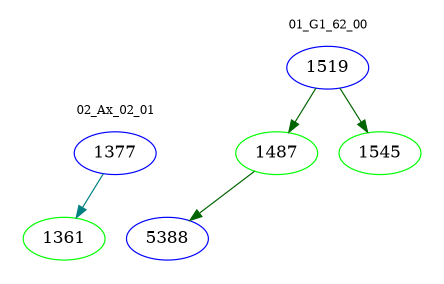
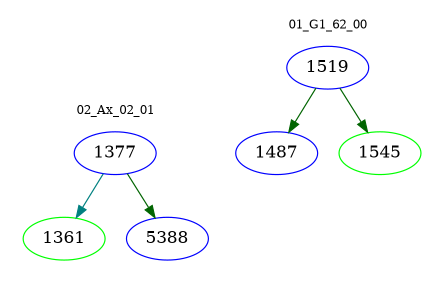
(277, 153) -> (277, 153)
(227, 192) -> (138, 191)
